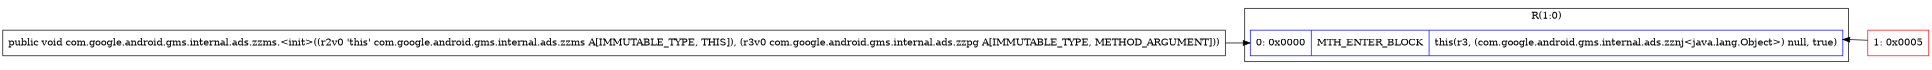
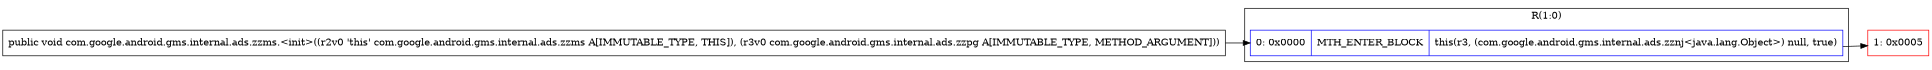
(1859, 40) -> (1853, 46)
